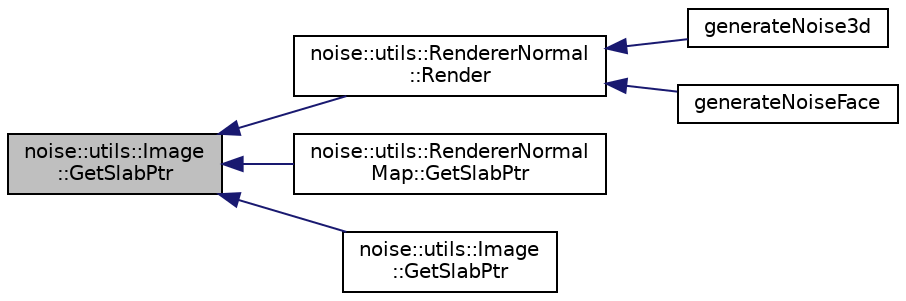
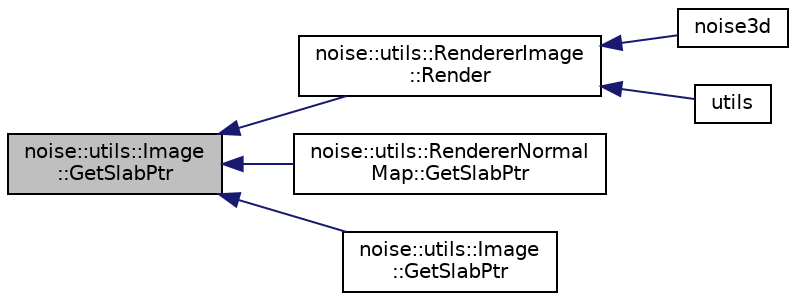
(788, 28) -> (733, 28)
(450, 66) -> (450, 66)
(788, 104) -> (733, 104)
